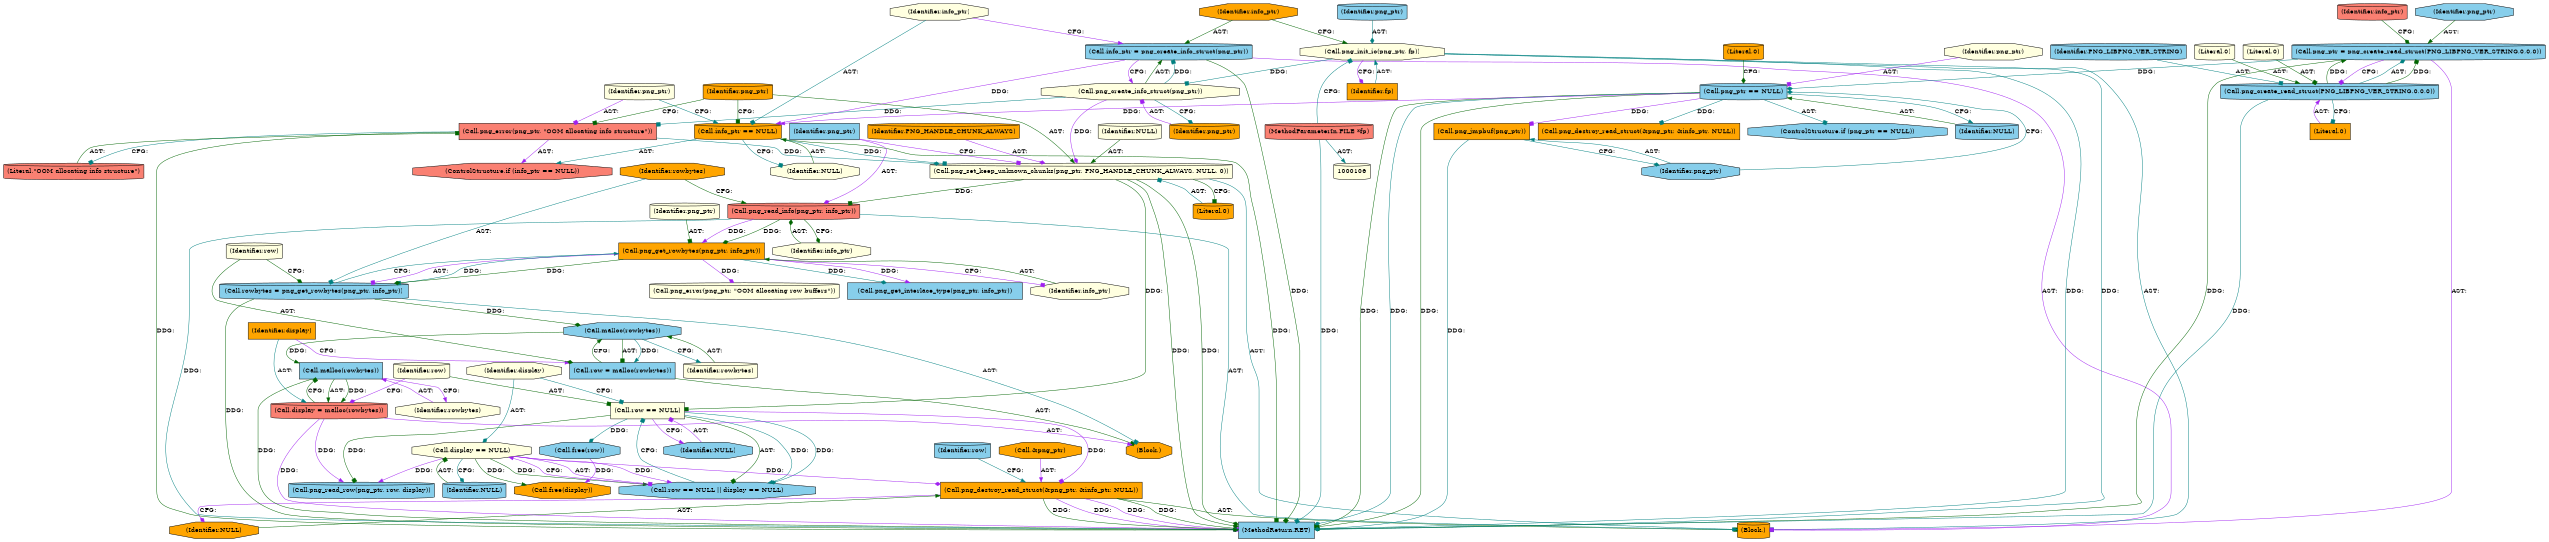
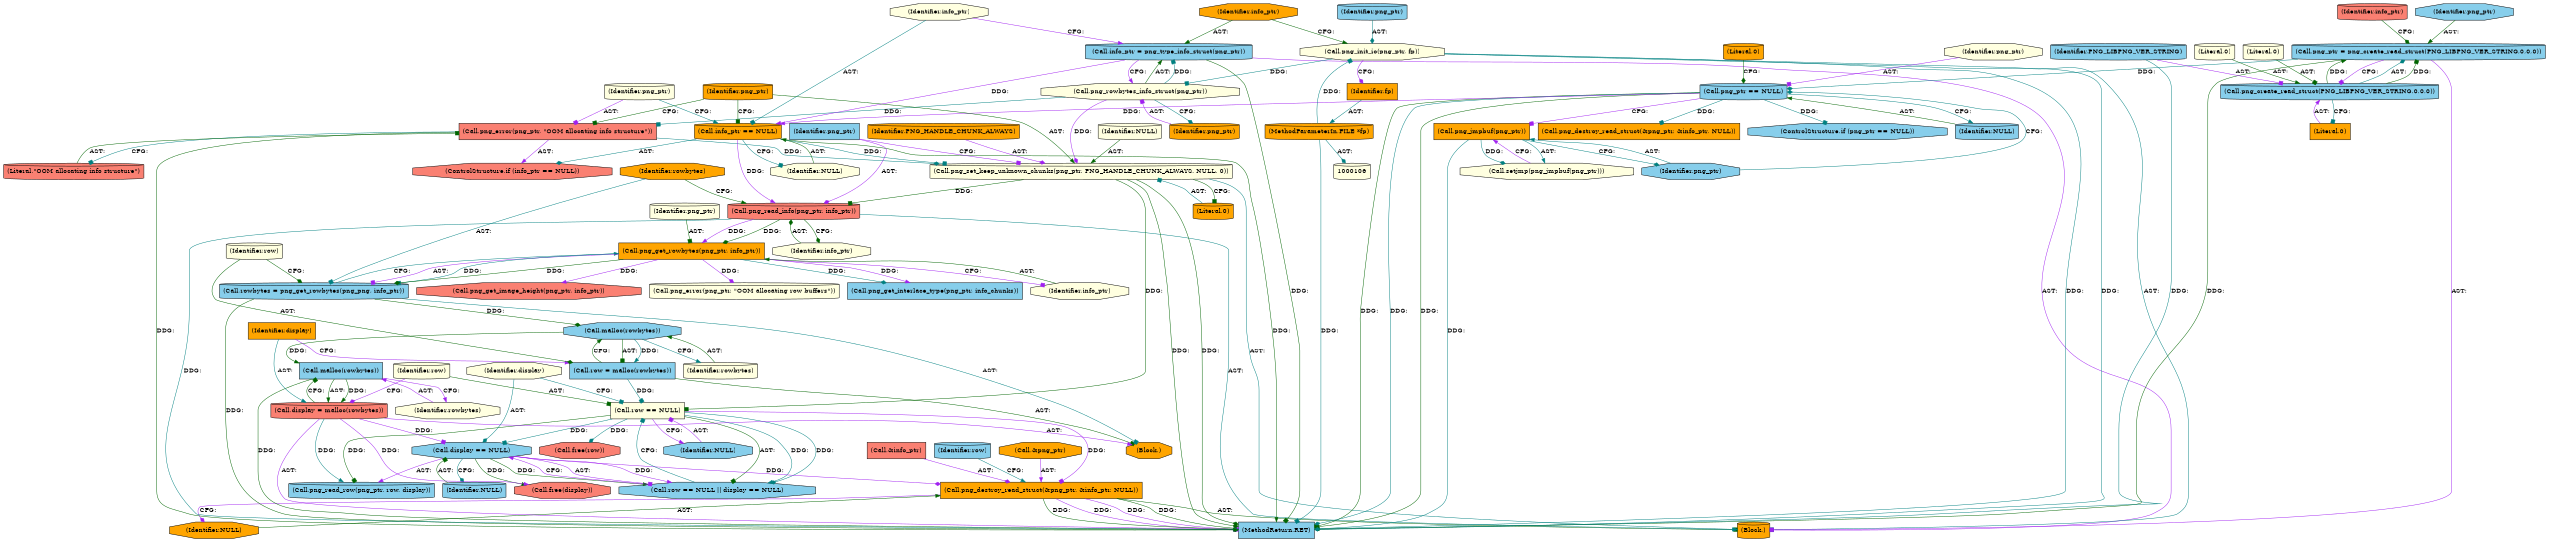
(1169, 52) -> (1169, 52)
(2218, 72) -> (2218, 72)
(1377, 74) -> (1348, 110)
(1140, 92) -> (1140, 92)
(1333, 92) -> (1333, 92)
(1641, 112) -> (1641, 112)
(1810, 112) -> (1810, 112)
(1319, 132) -> (1319, 132)
(1334, 150) -> (1334, 150)
(629, 151) -> (629, 151)
(1188, 158) -> (1188, 158)
none -> (1547, 171)
none -> (745, 176)
(314, 291) -> (314, 291)
none -> (529, 291)
(935, 291) -> (935, 291)
none -> (634, 389)
none -> (400, 430)
none -> (560, 431)
(472, 451) -> (472, 451)
(580, 451) -> (580, 451)
none -> (896, 451)
(316, 453) -> (316, 453)
(290, 470) -> (290, 470)
(425, 470) -> (425, 470)
(596, 470) -> (420, 479)
(562, 490) -> (562, 490)
(1993, 517) -> (1992, 511)
